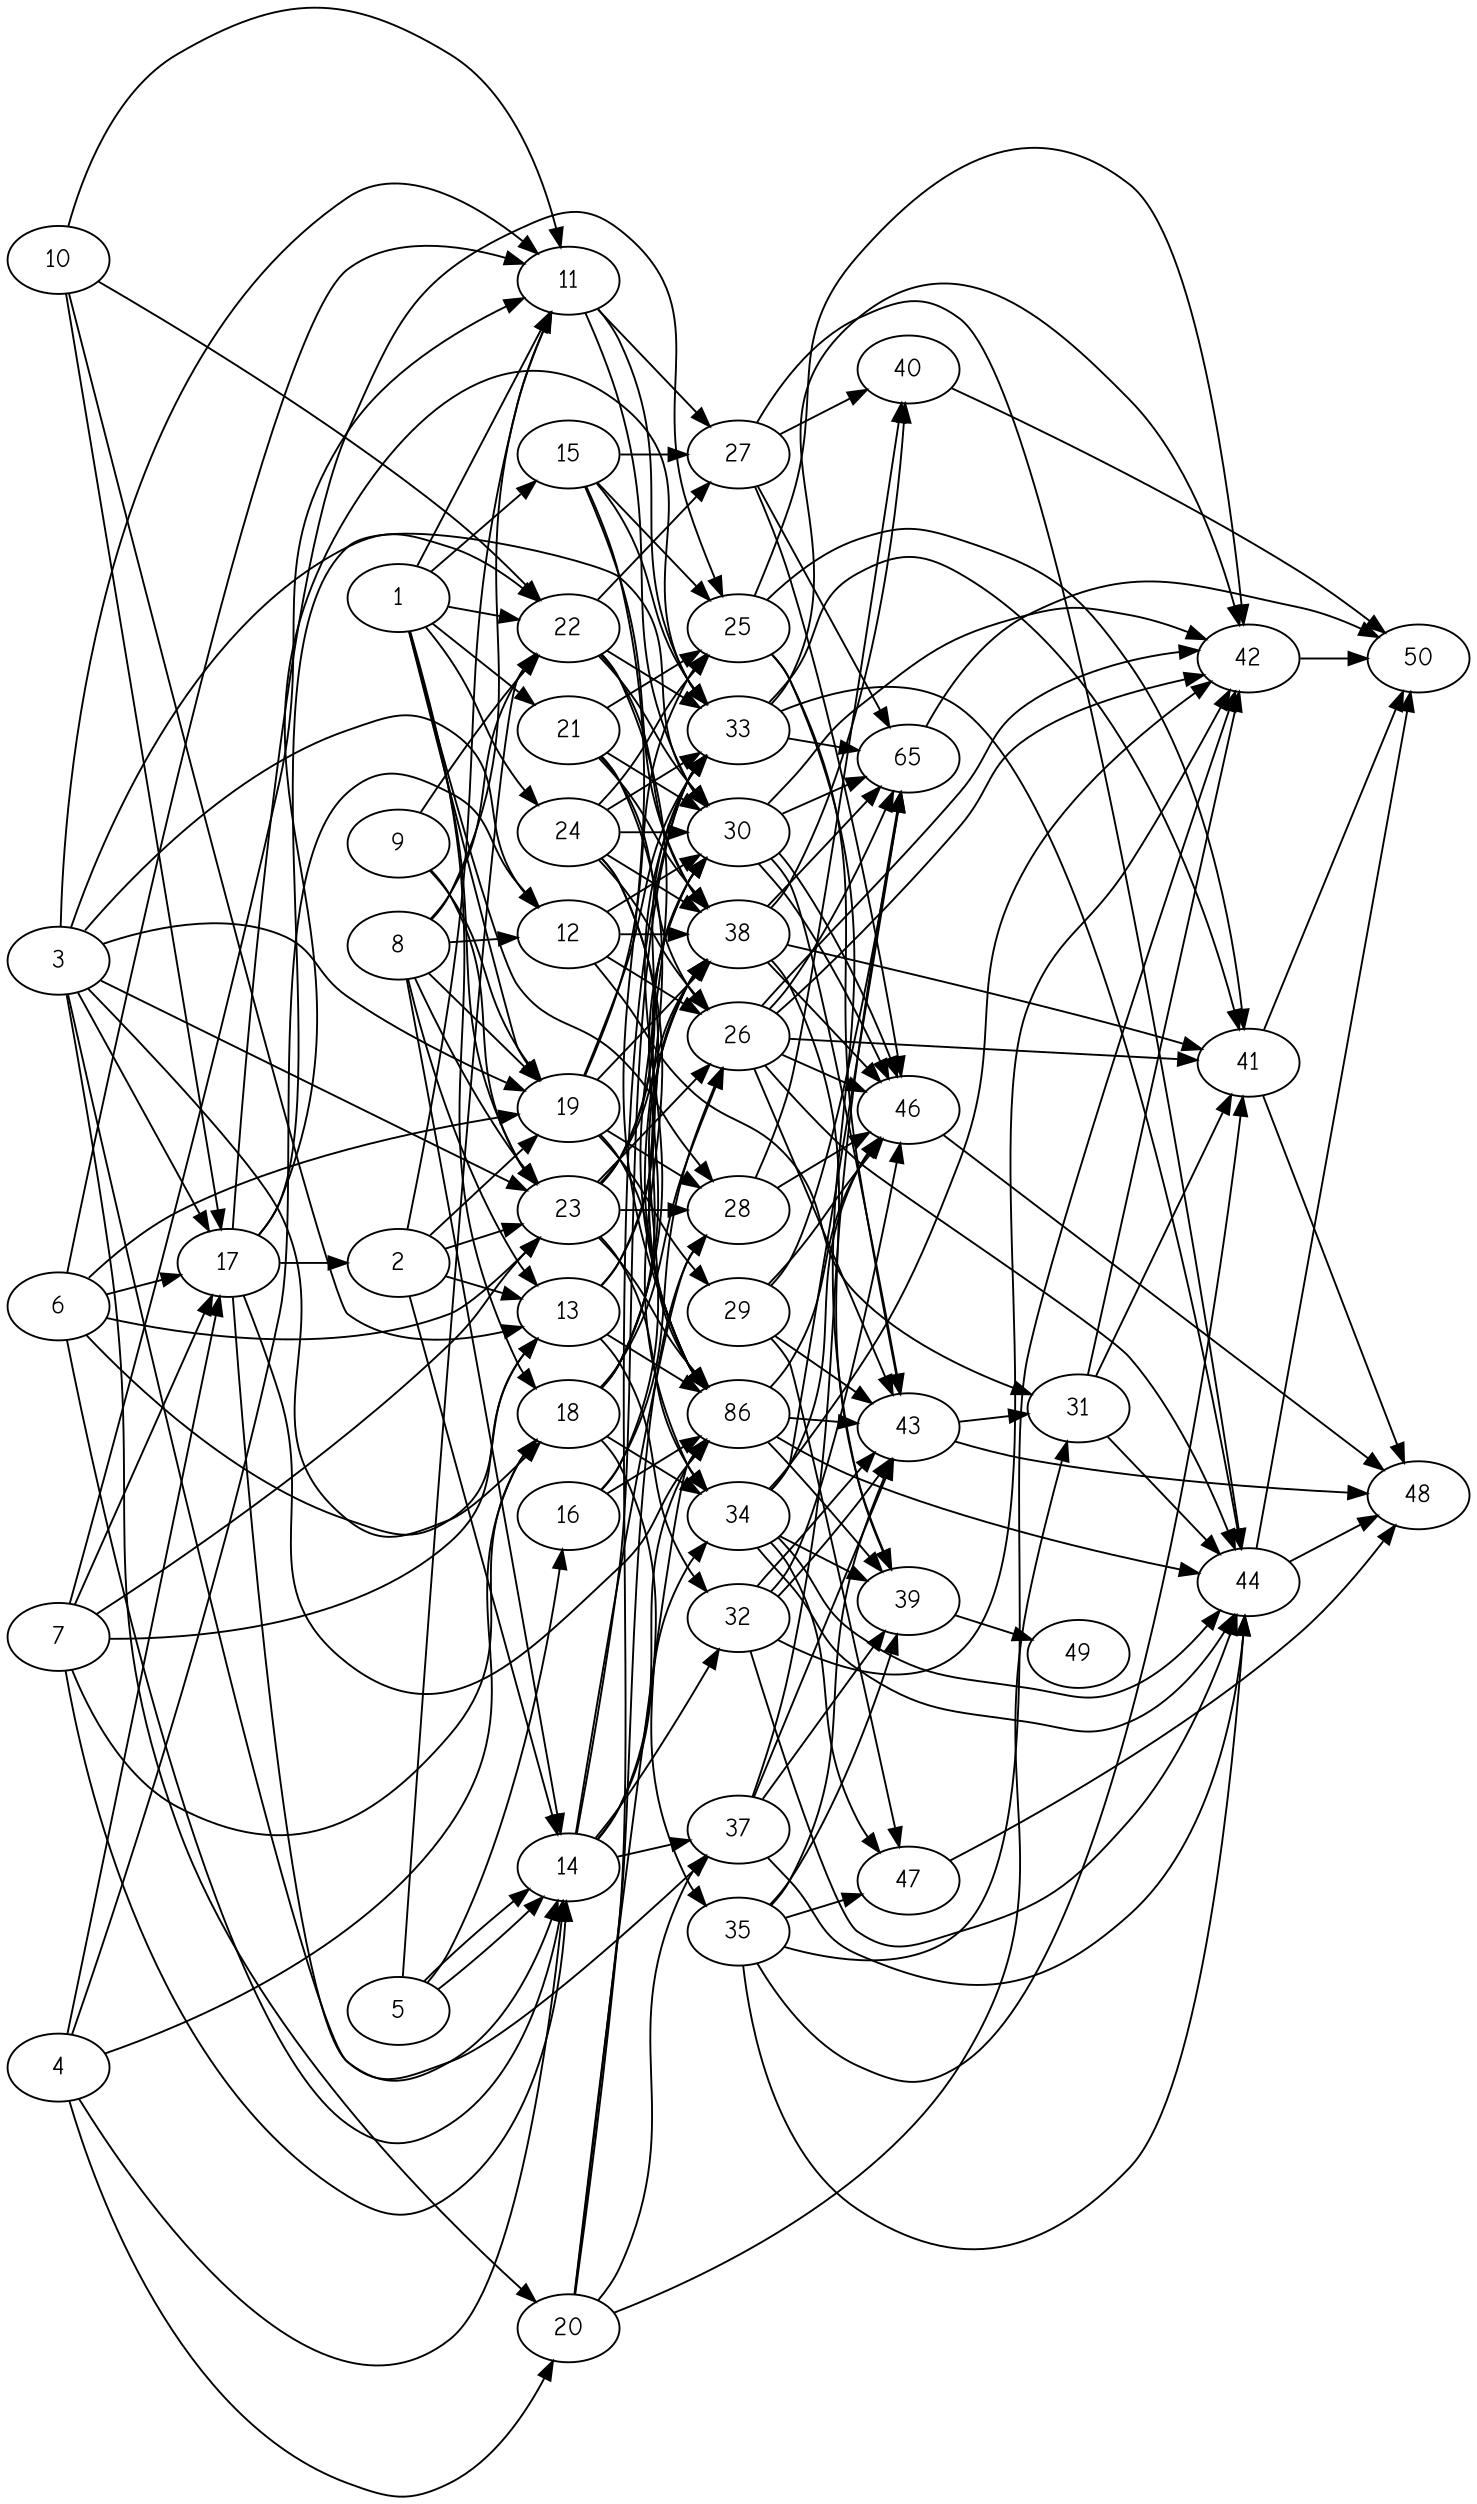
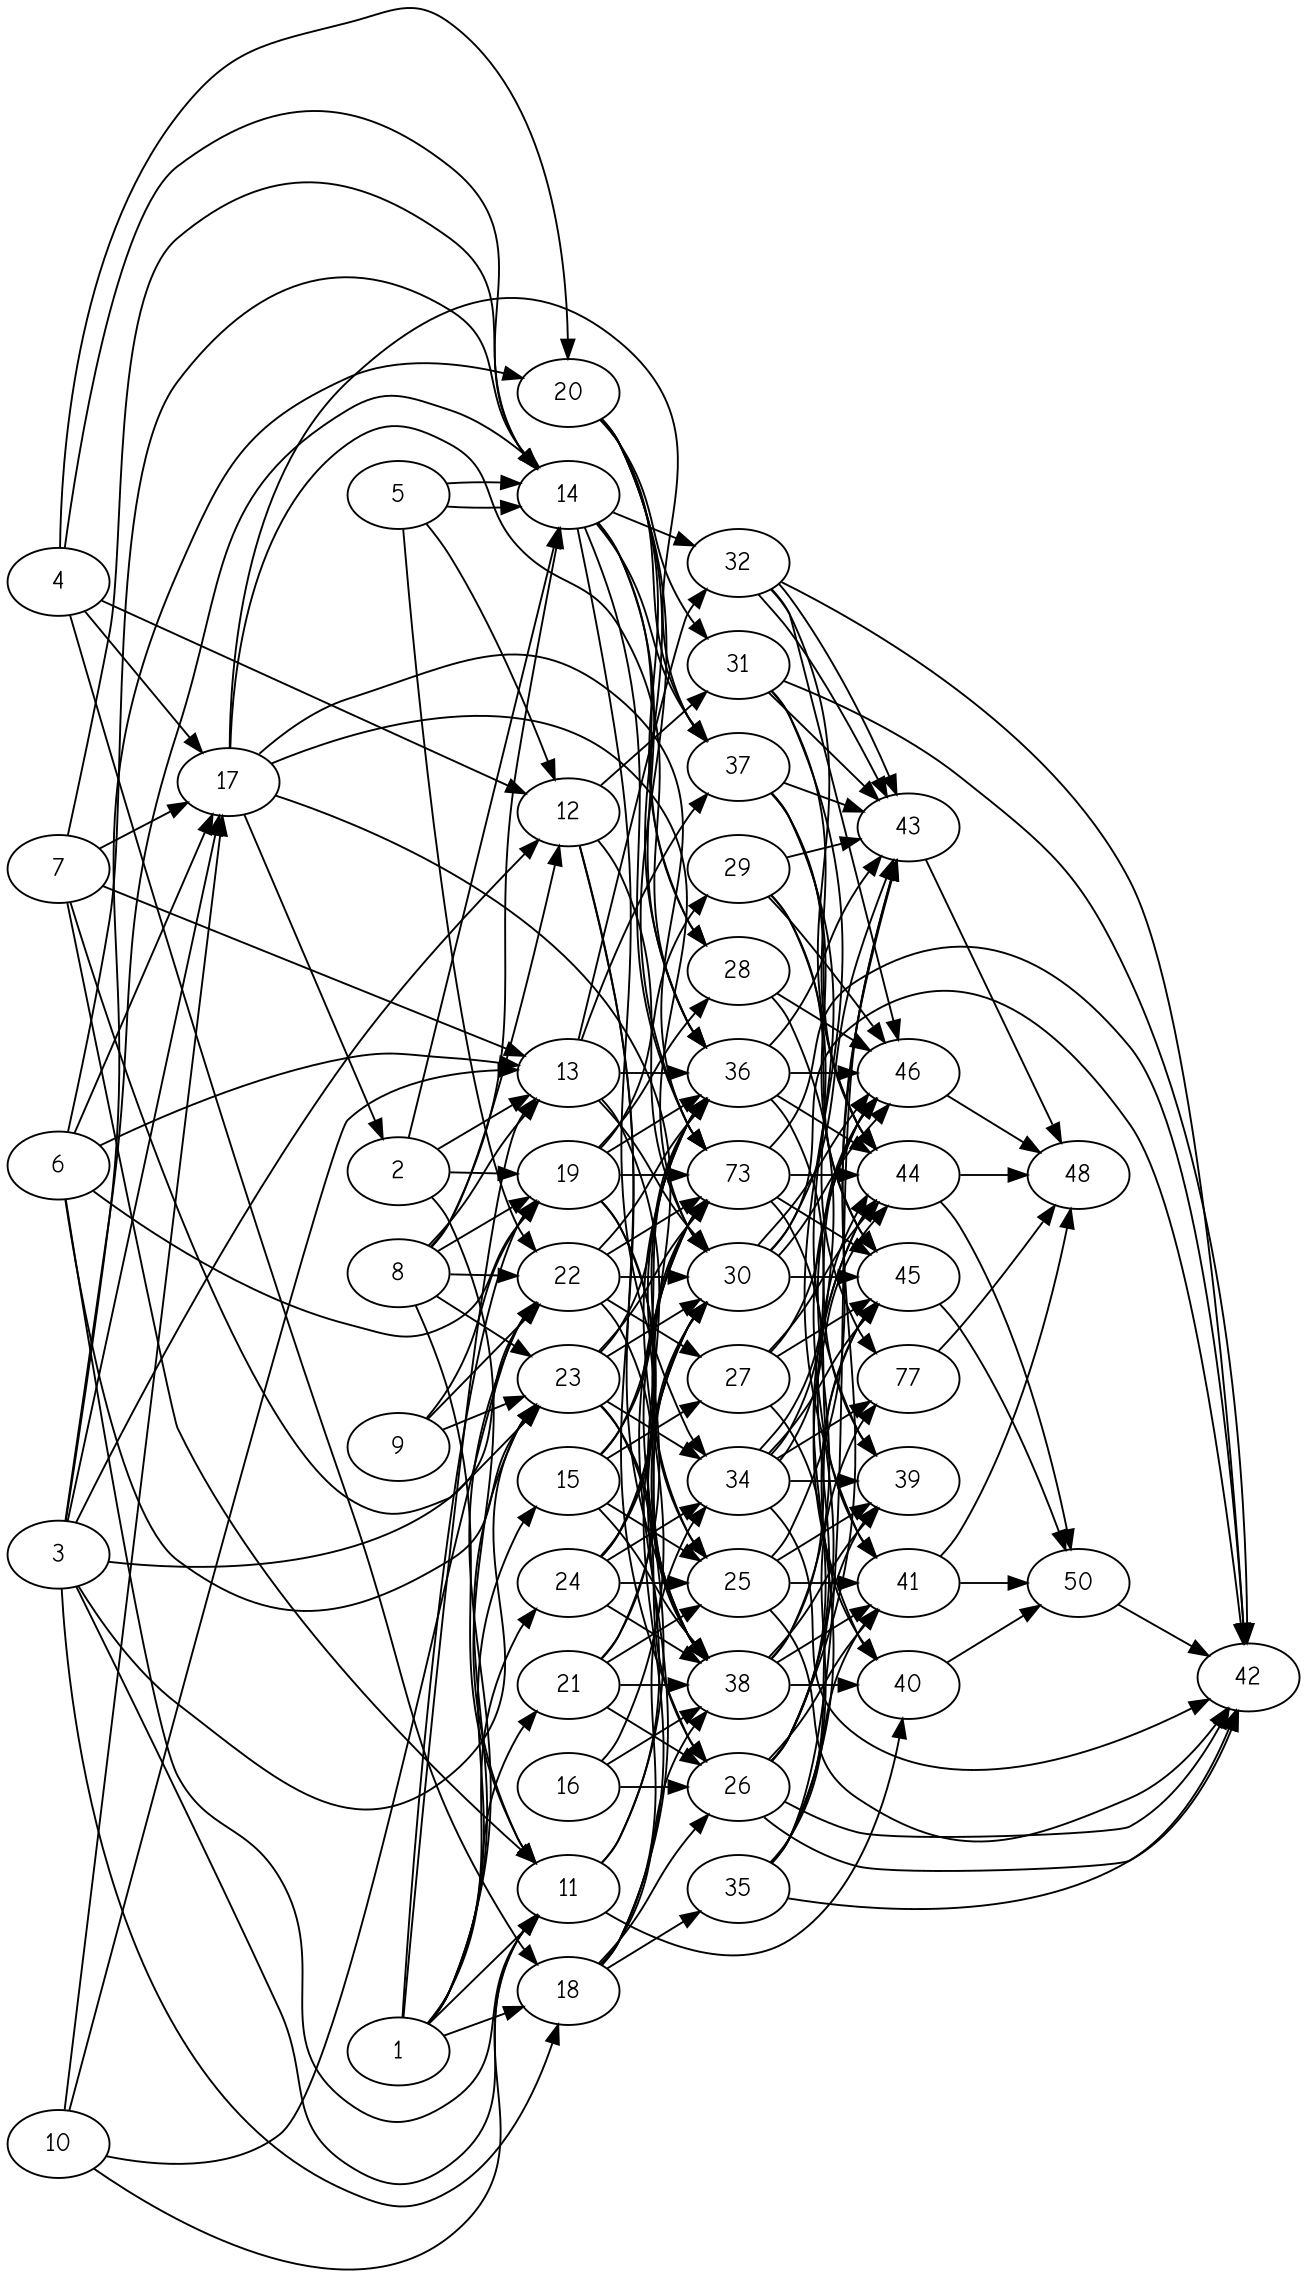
(647, 361) -> (806, 1927)
(1324, 659) -> (1155, 1625)
(739, 730) -> (739, 1175)
(909, 759) -> (909, 1277)
(649, 926) -> none
none -> (617, 950)
(508, 965) -> (449, 1563)
(330, 981) -> none
(644, 1210) -> none
(486, 1236) -> none
(739, 1414) -> (739, 1073)
(984, 1419) -> (840, 763)
(1079, 1654) -> none
(513, 1783) -> (495, 639)
(380, 1800) -> none
(909, 1881) -> (909, 1379)
